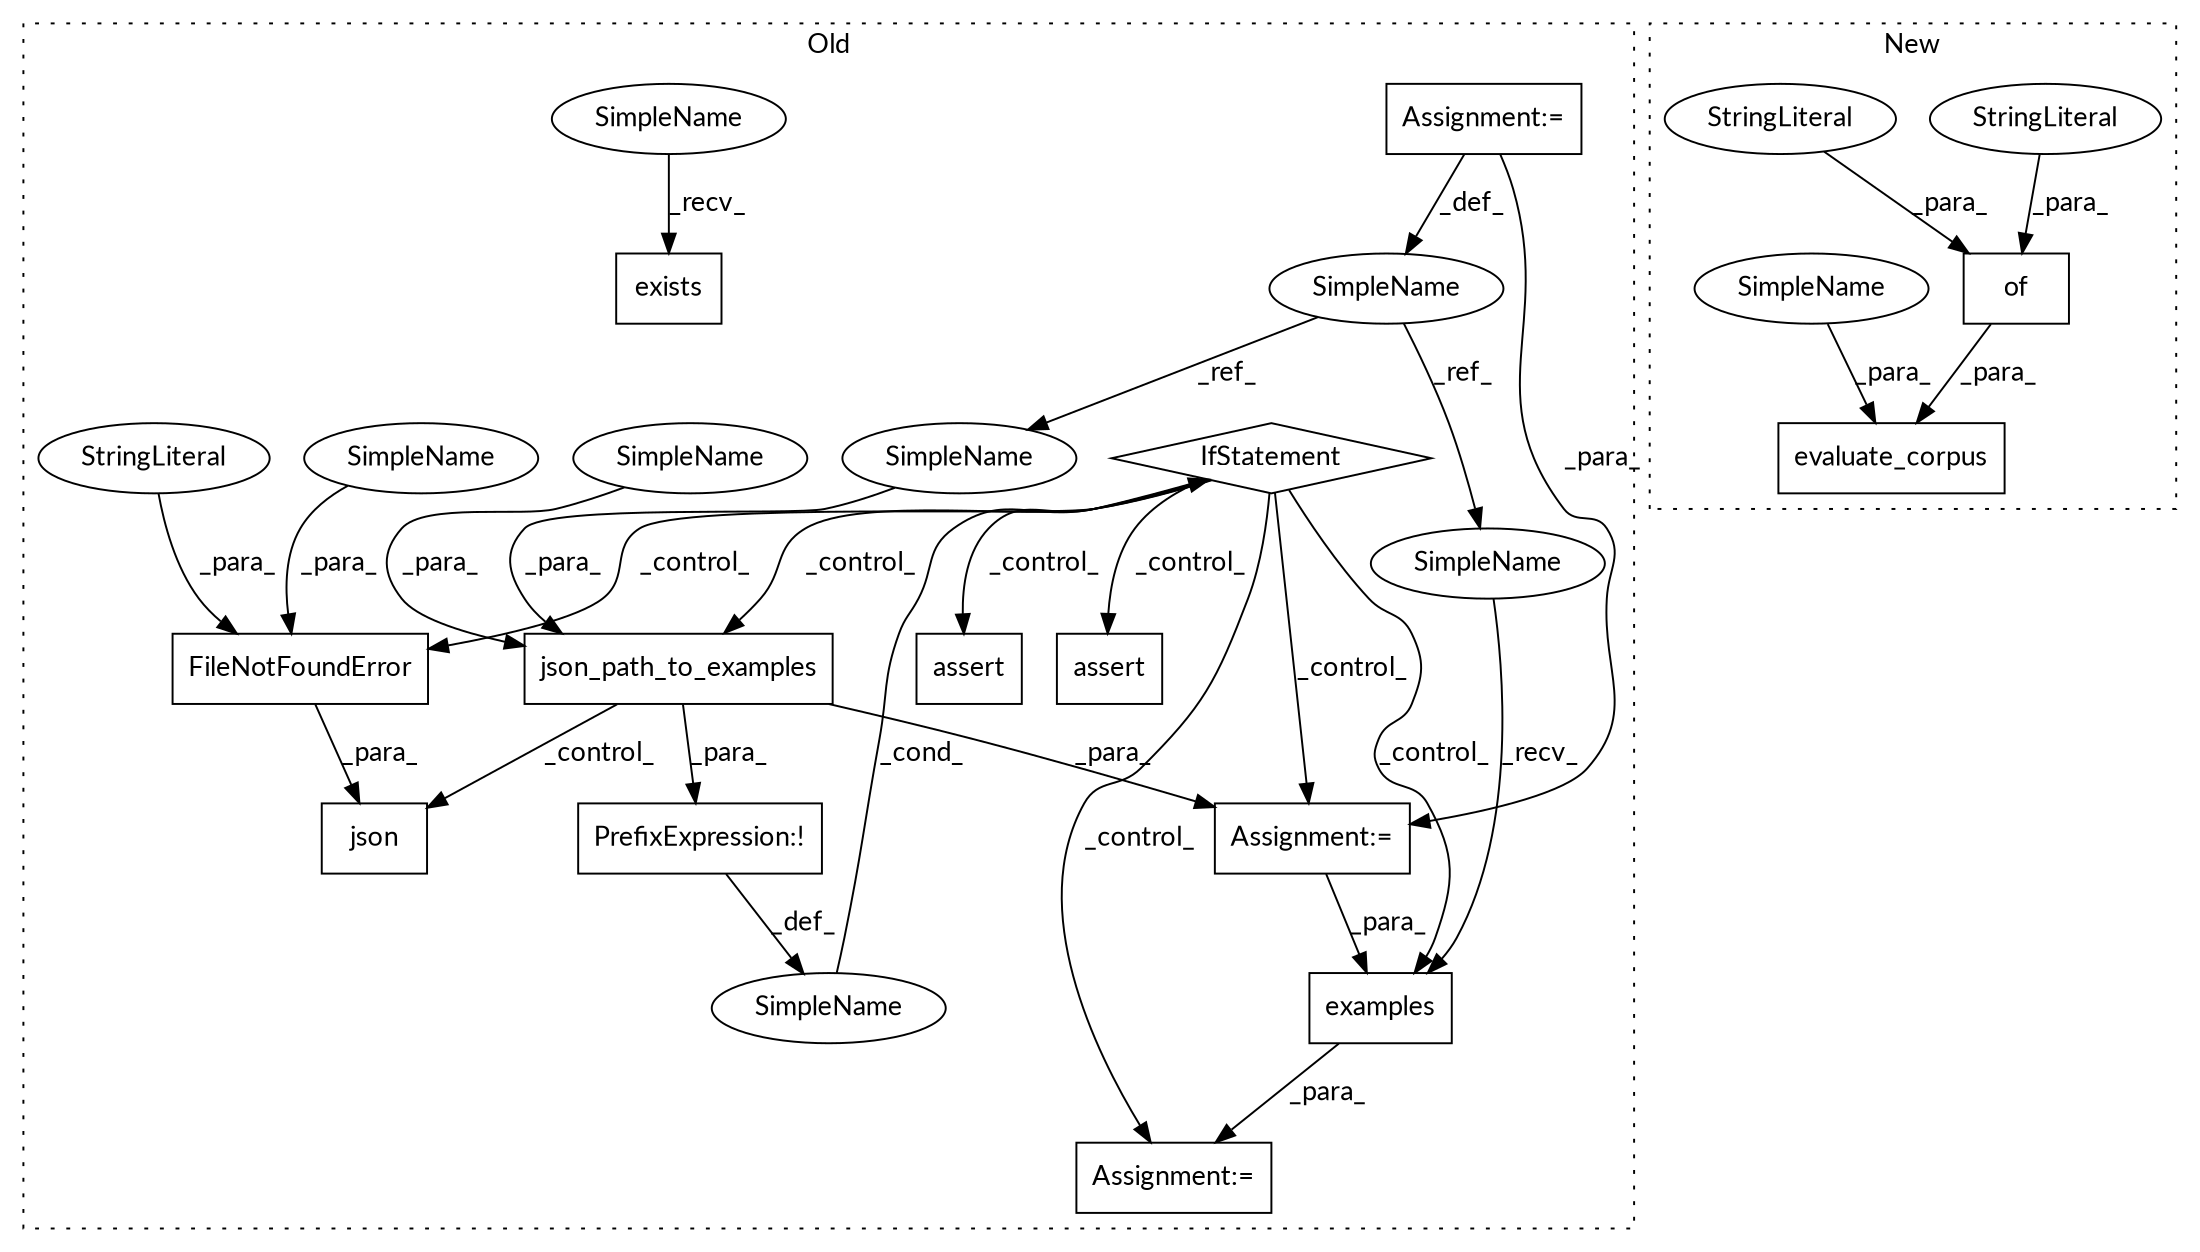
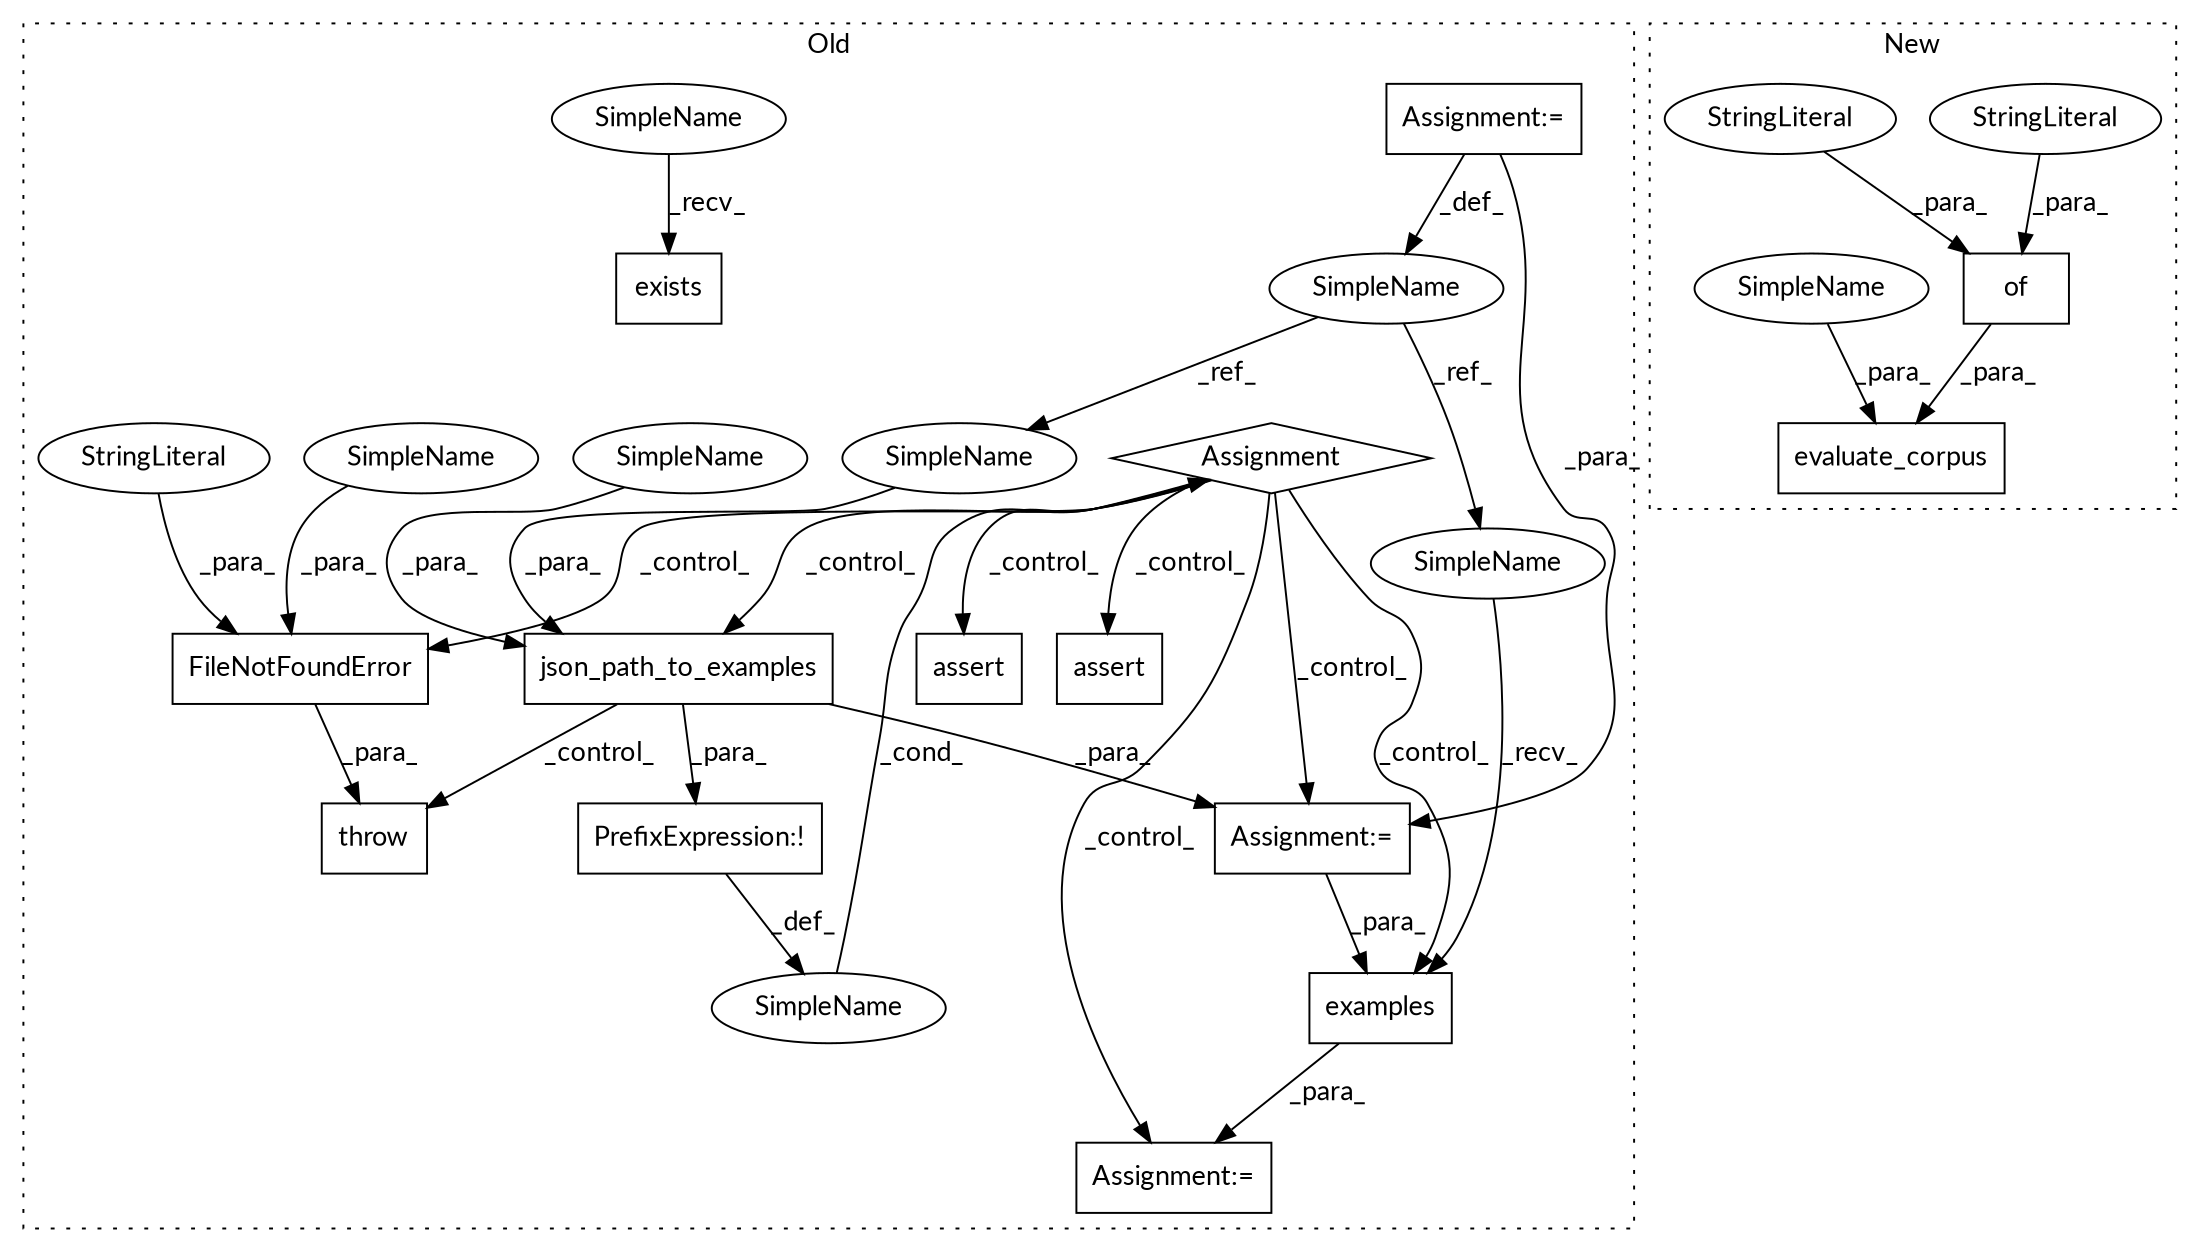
(1271, 458) -> (1271, 458)
(374, 839) -> (374, 839)
